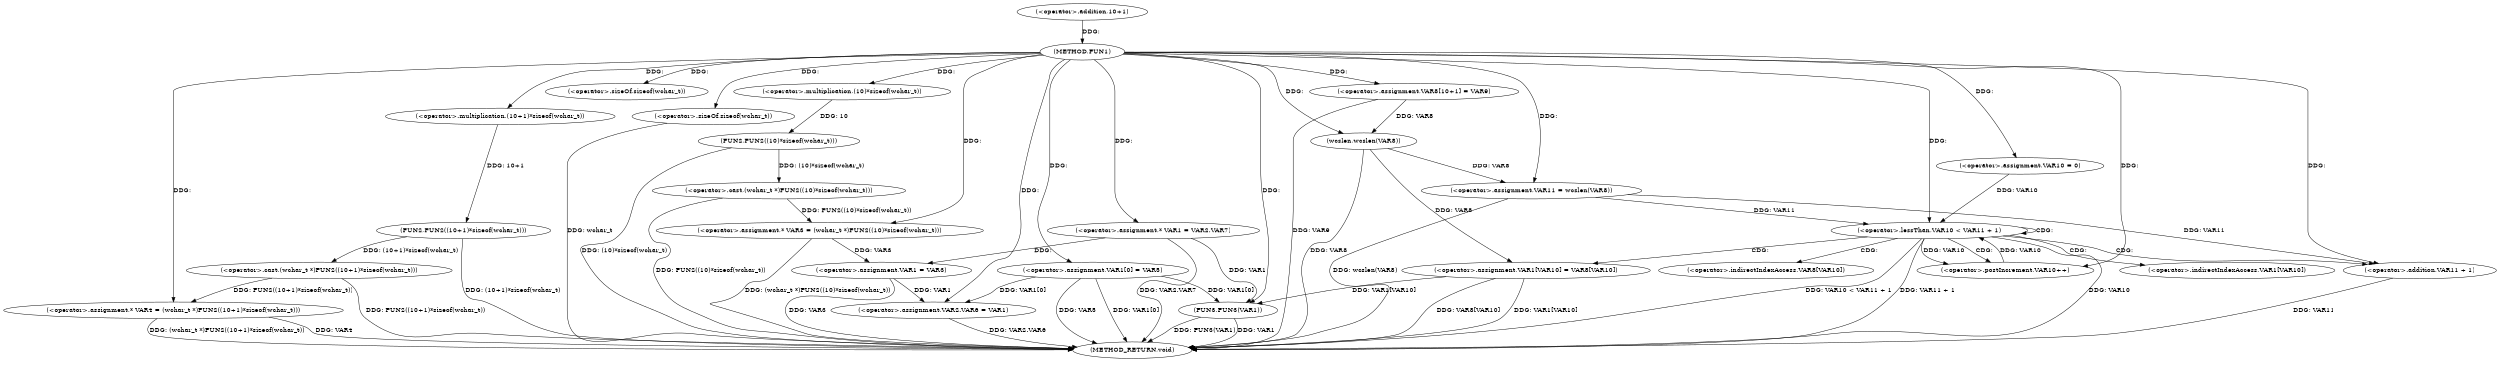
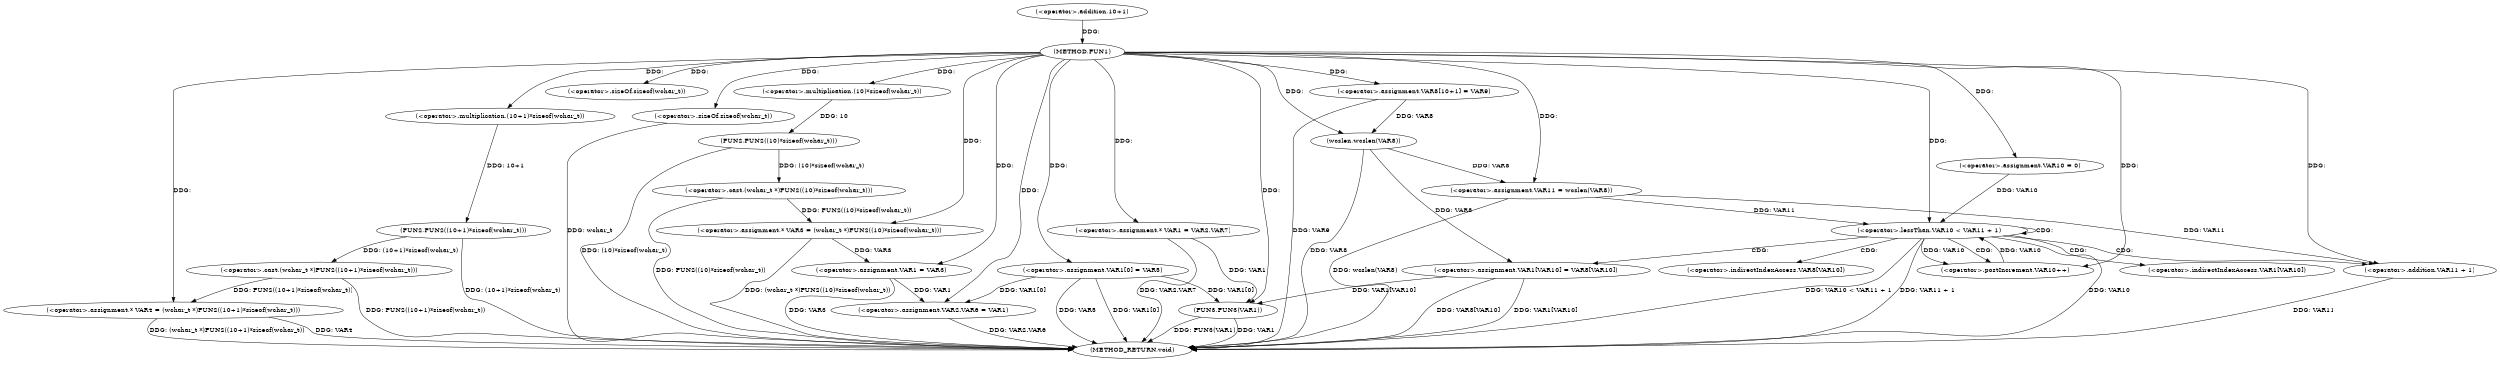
(1019, 250) -> (996, 160)
